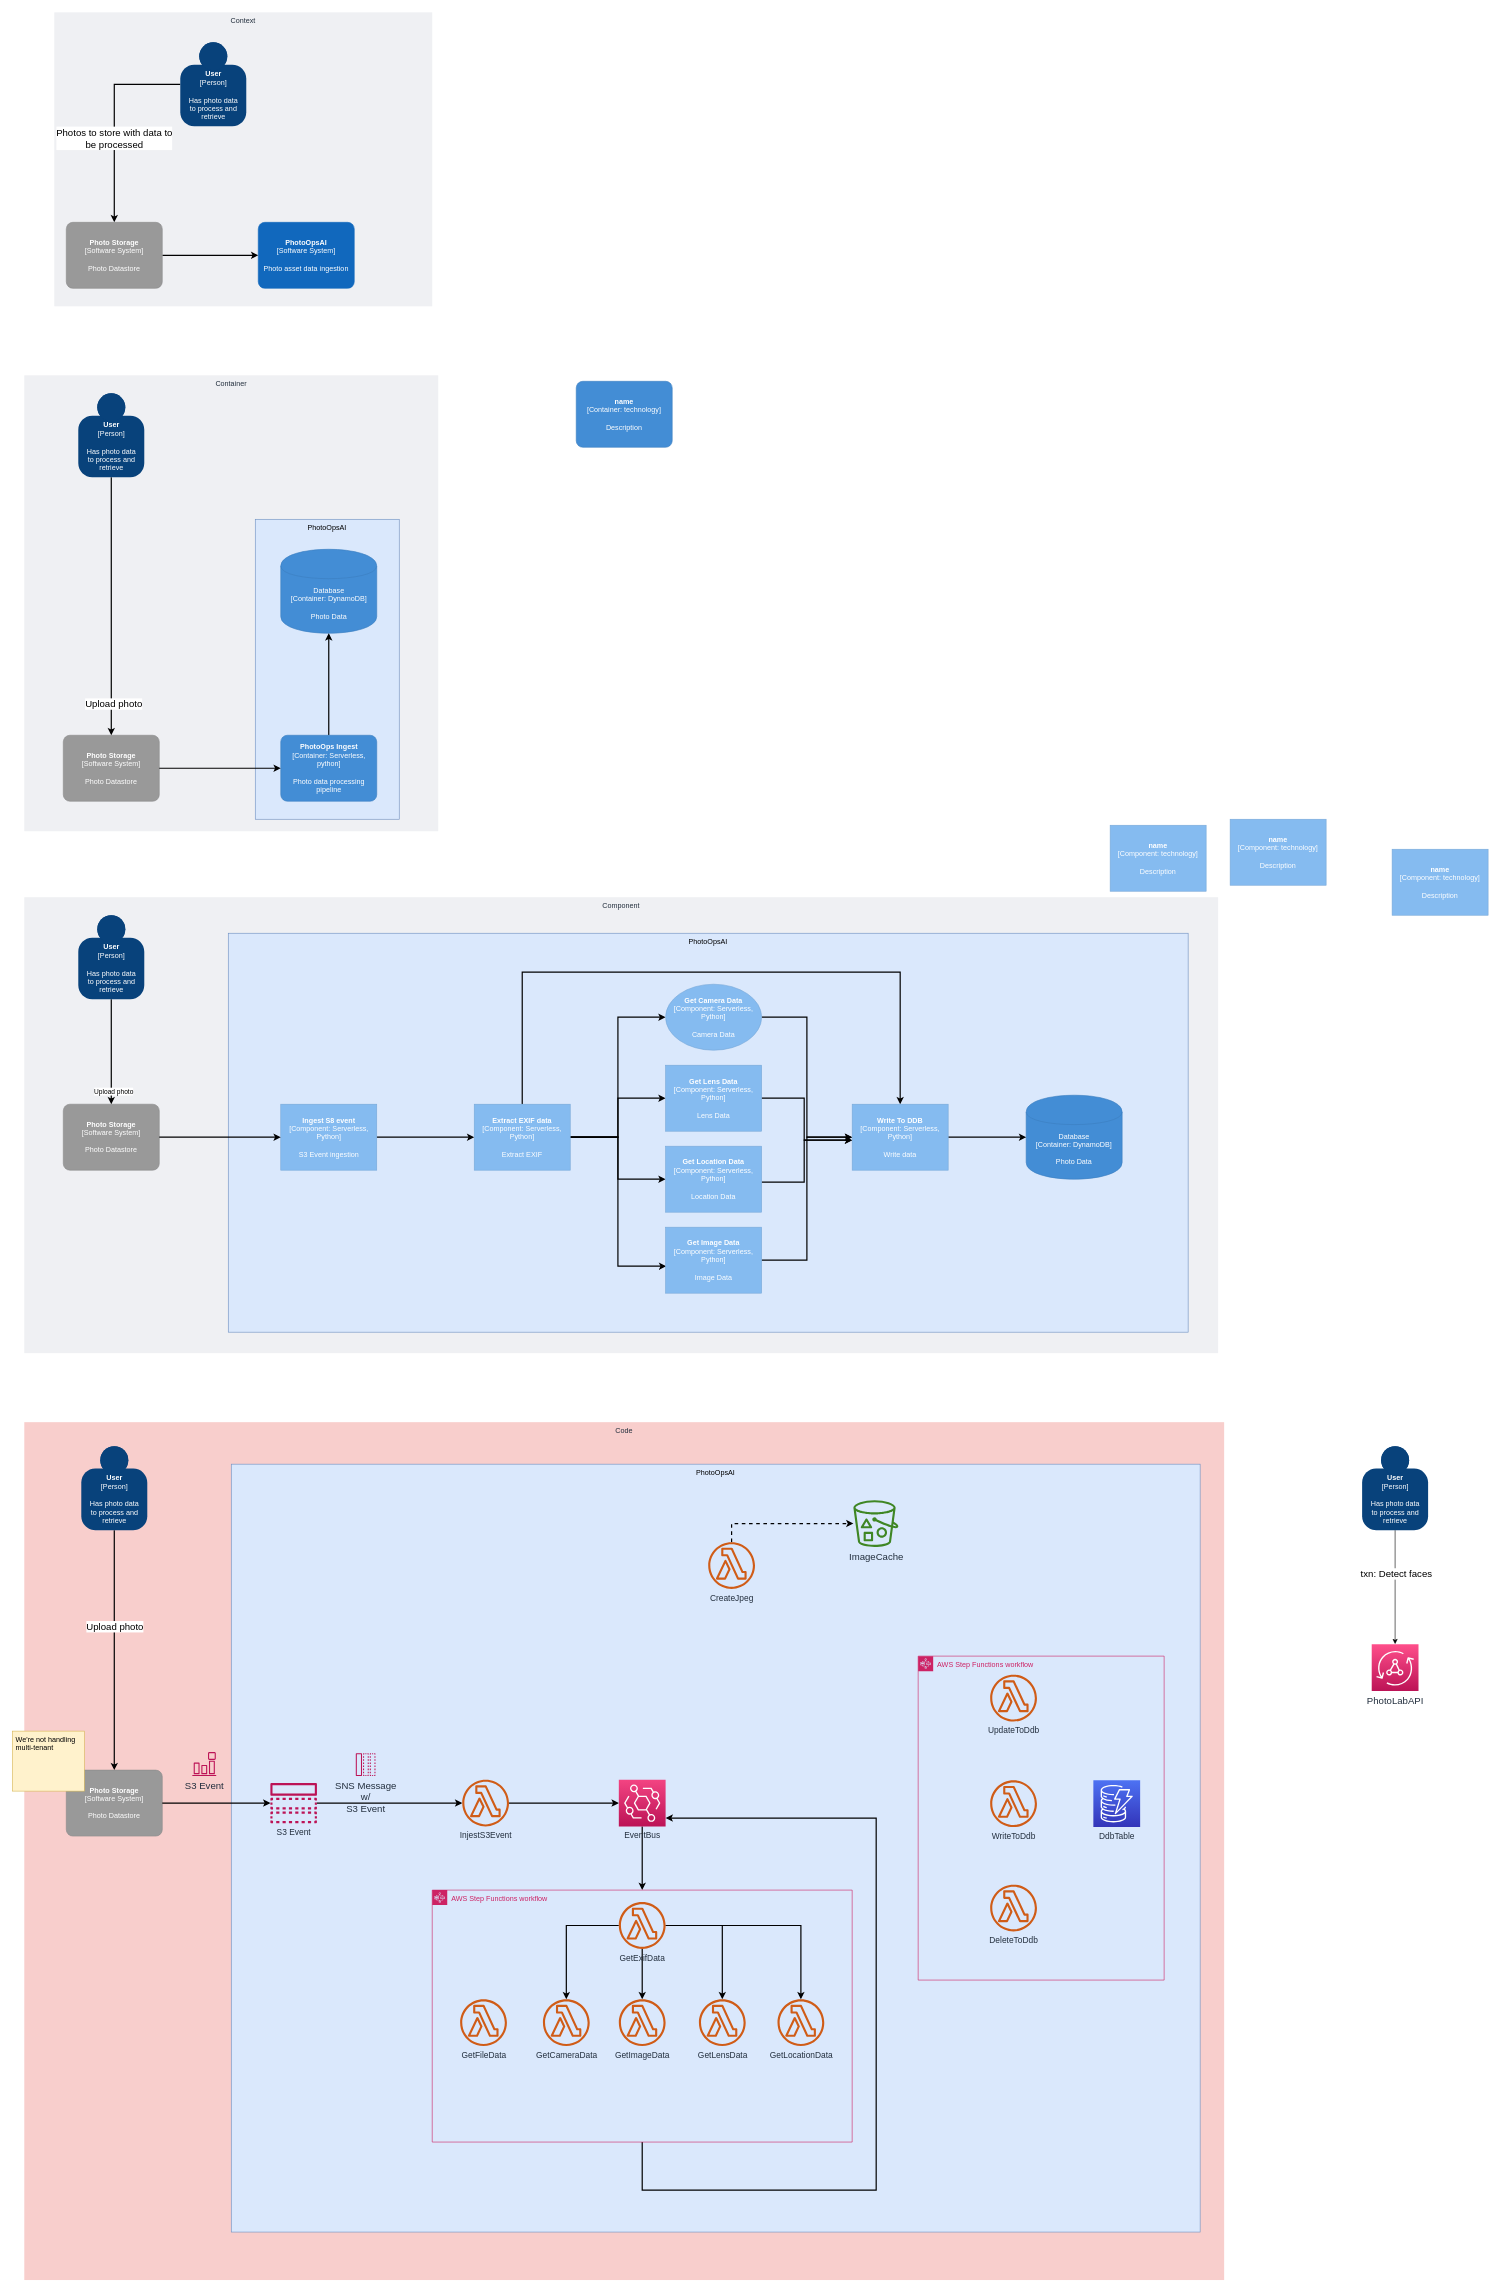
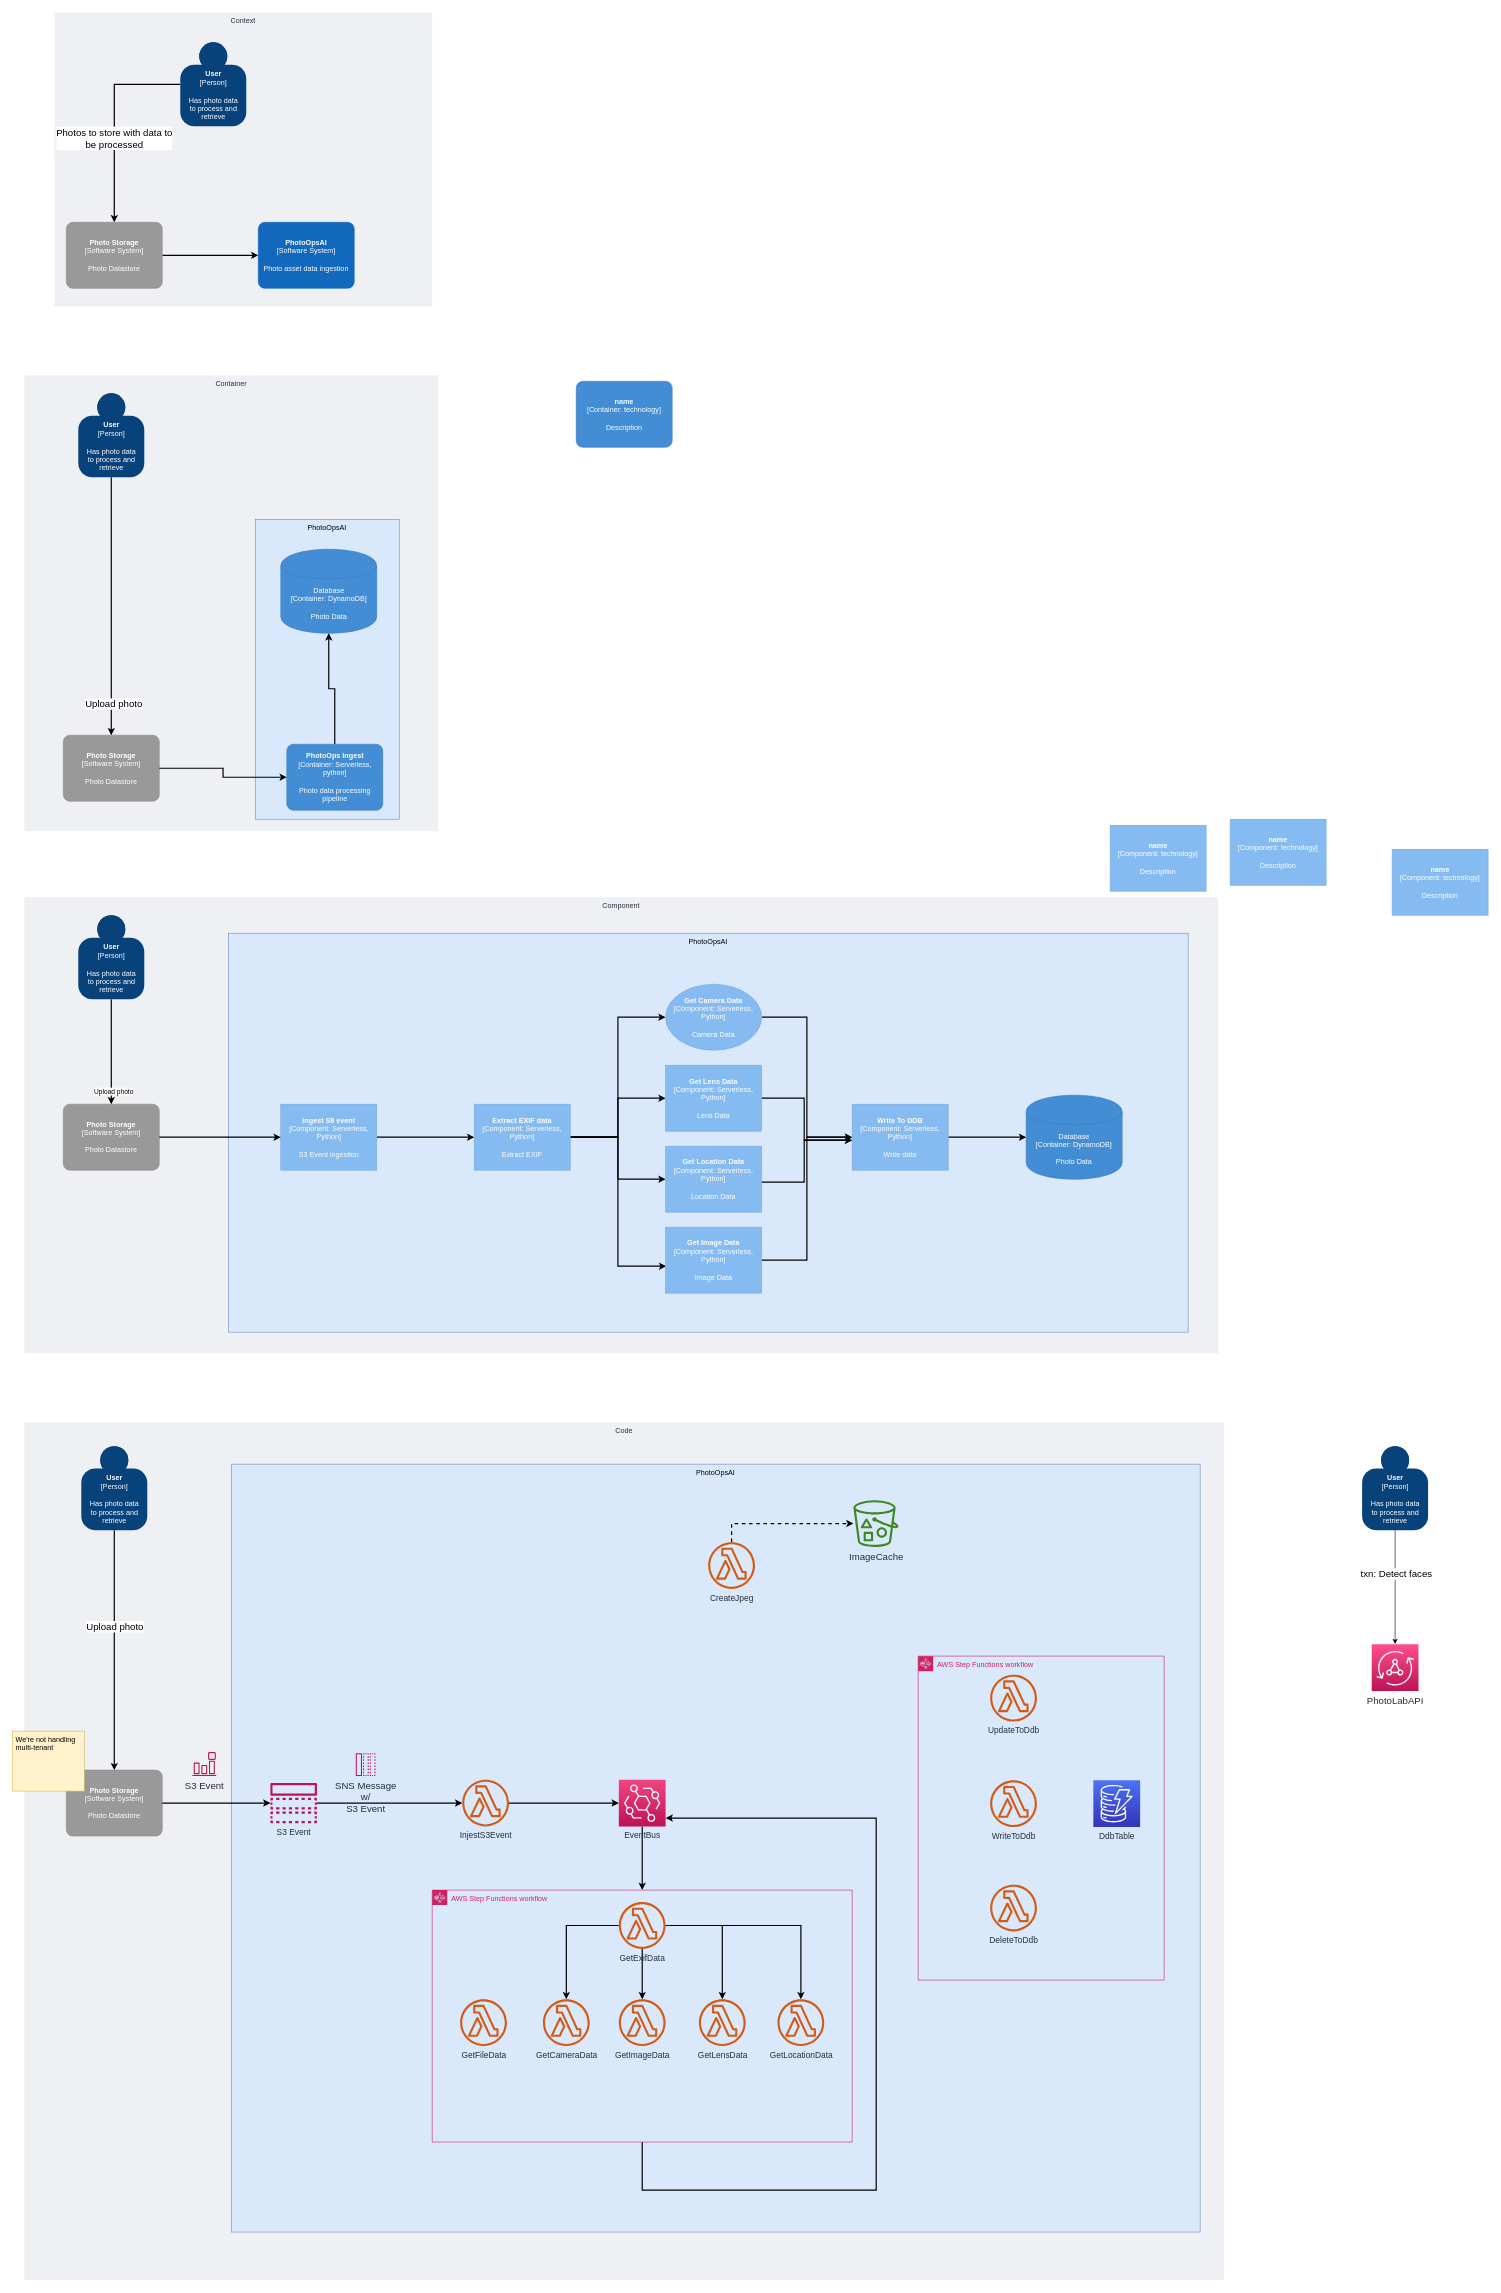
(329, 768) -> (335, 777)
(708, 972) -> none
(624, 1430) -> (624, 1430)
